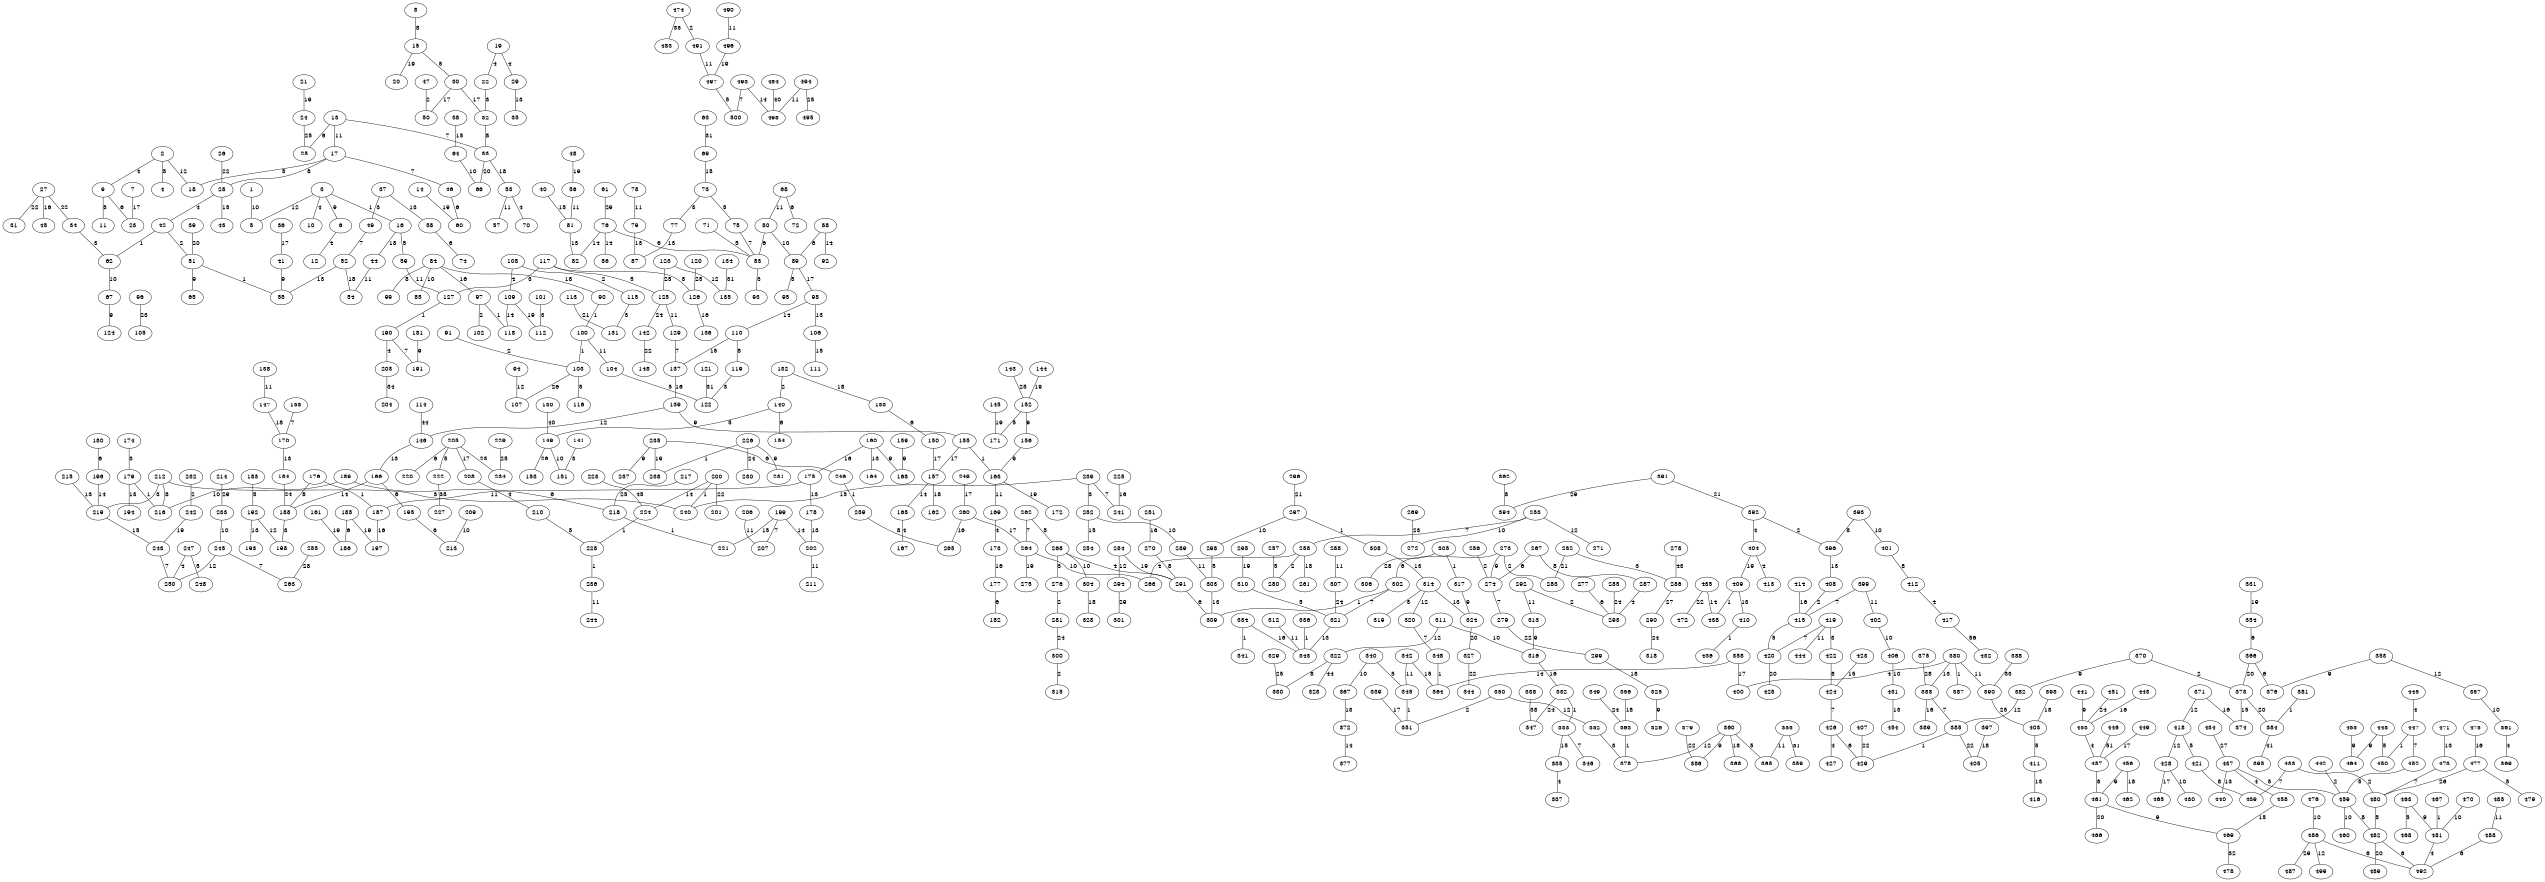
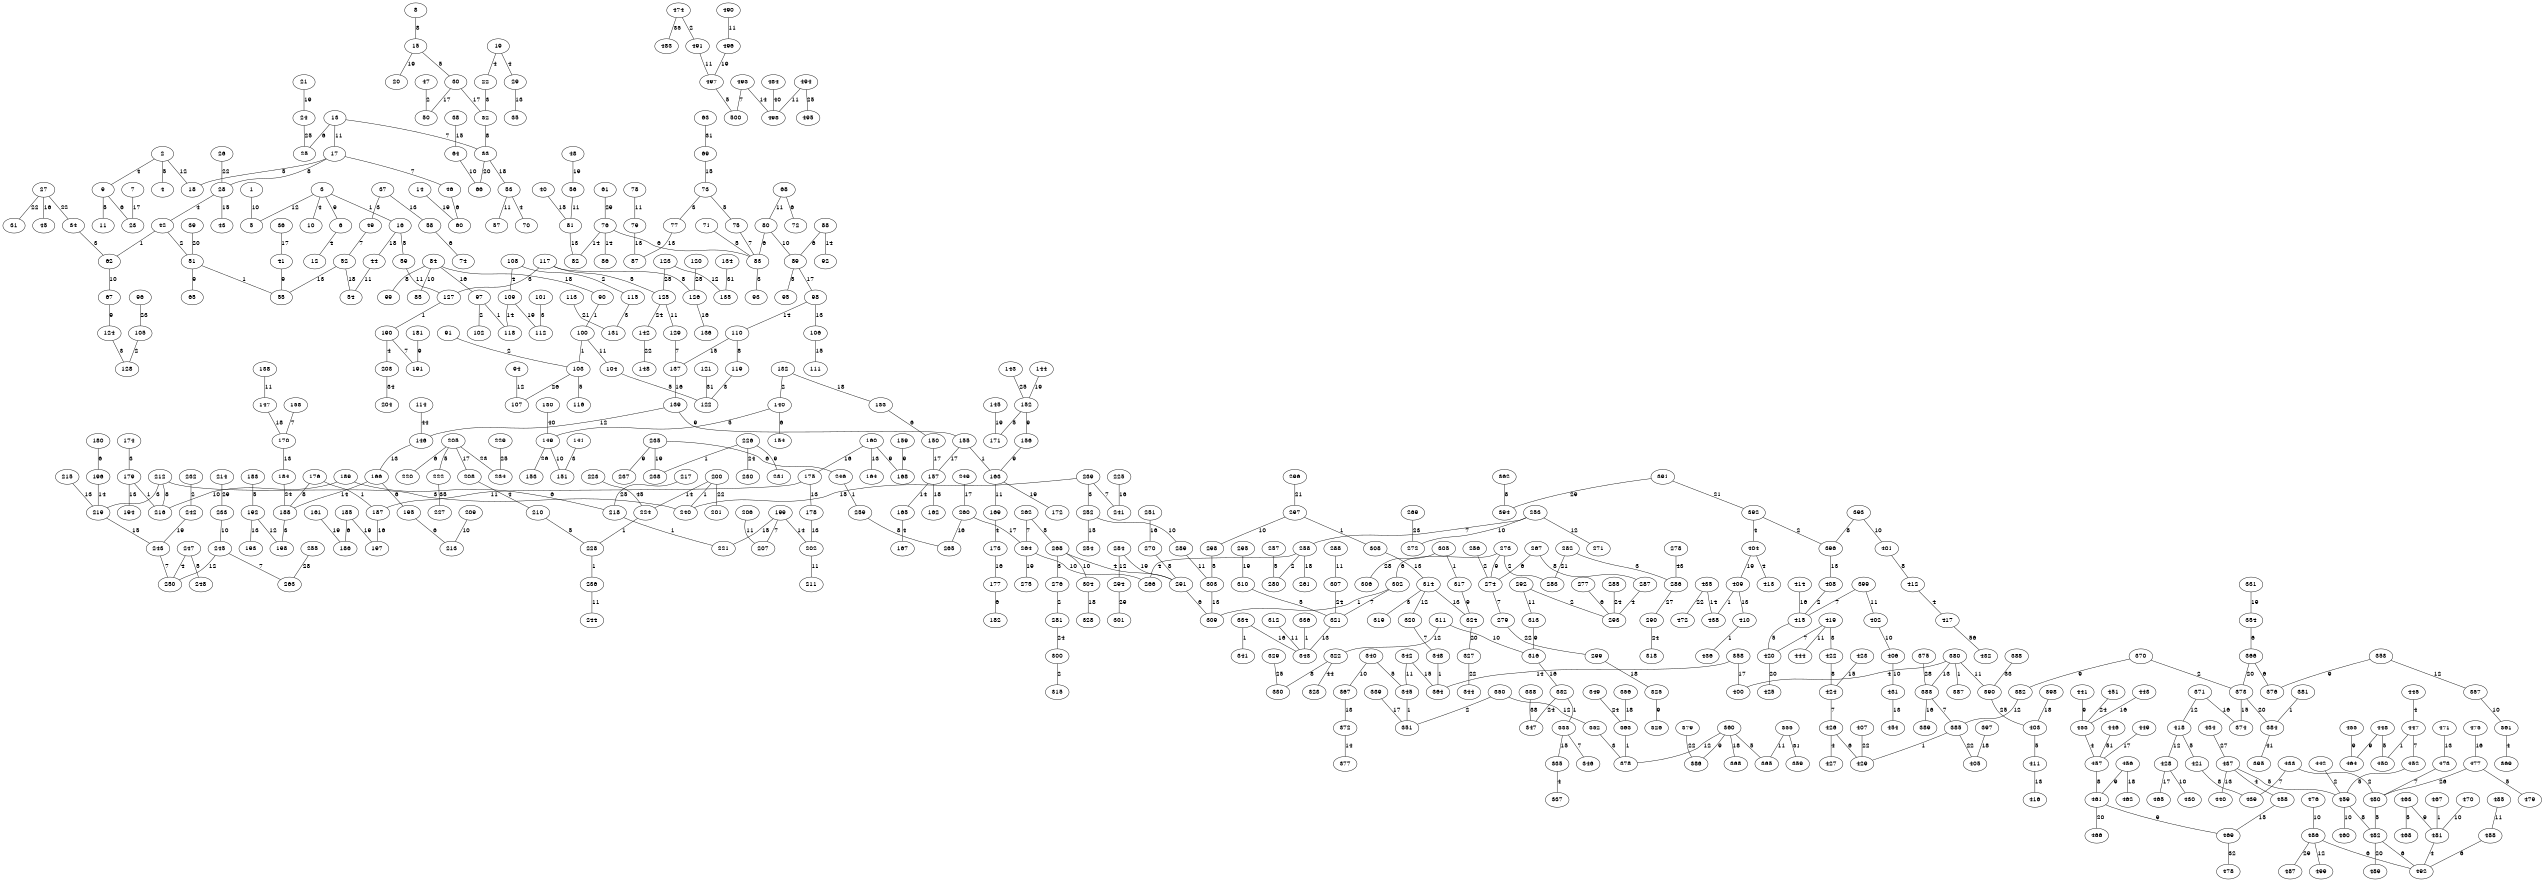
none -> (127, 369)
